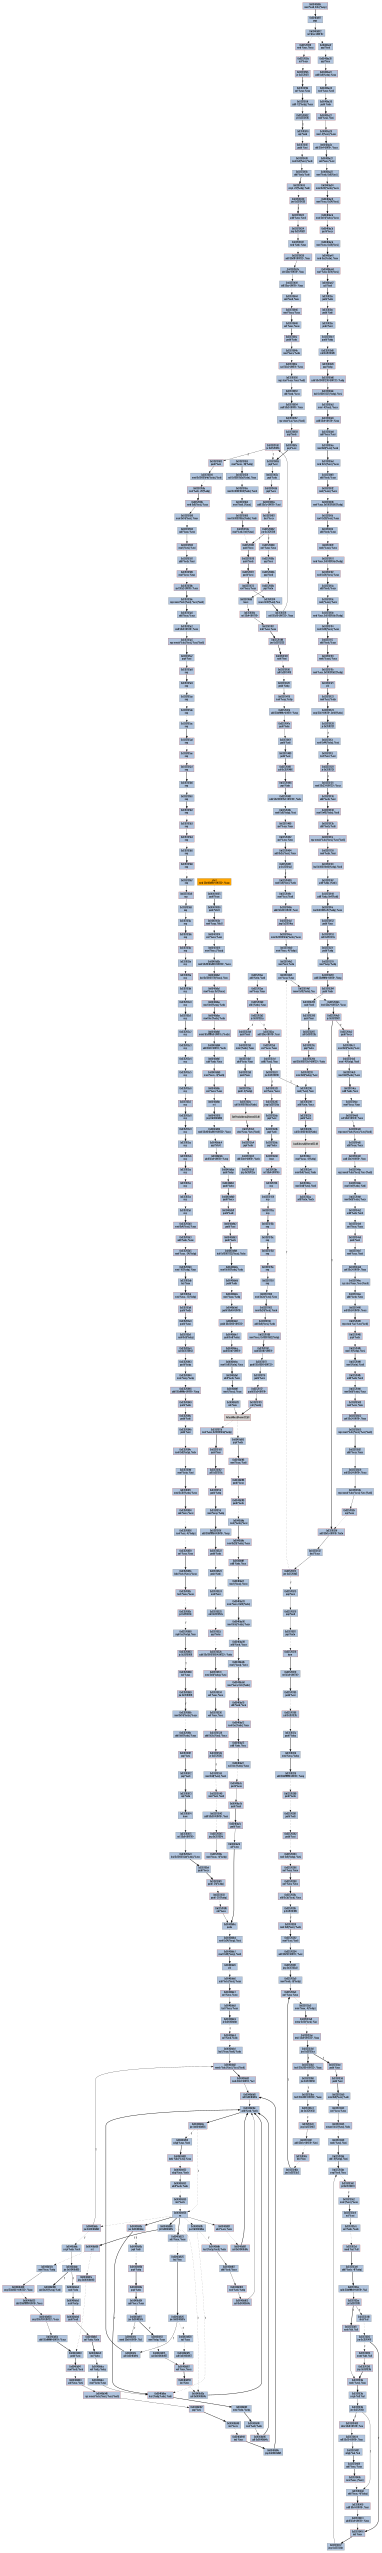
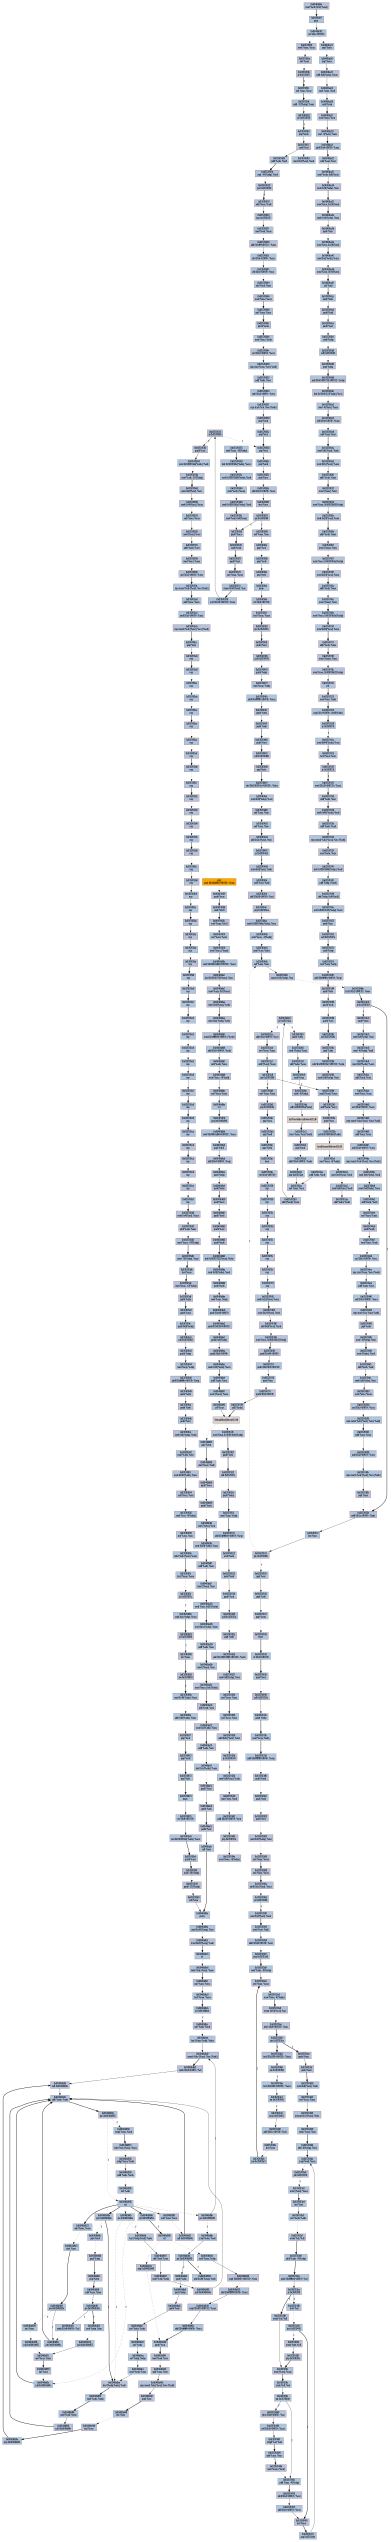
(302, 166) -> (292, 153)
none -> (296, 1180)
